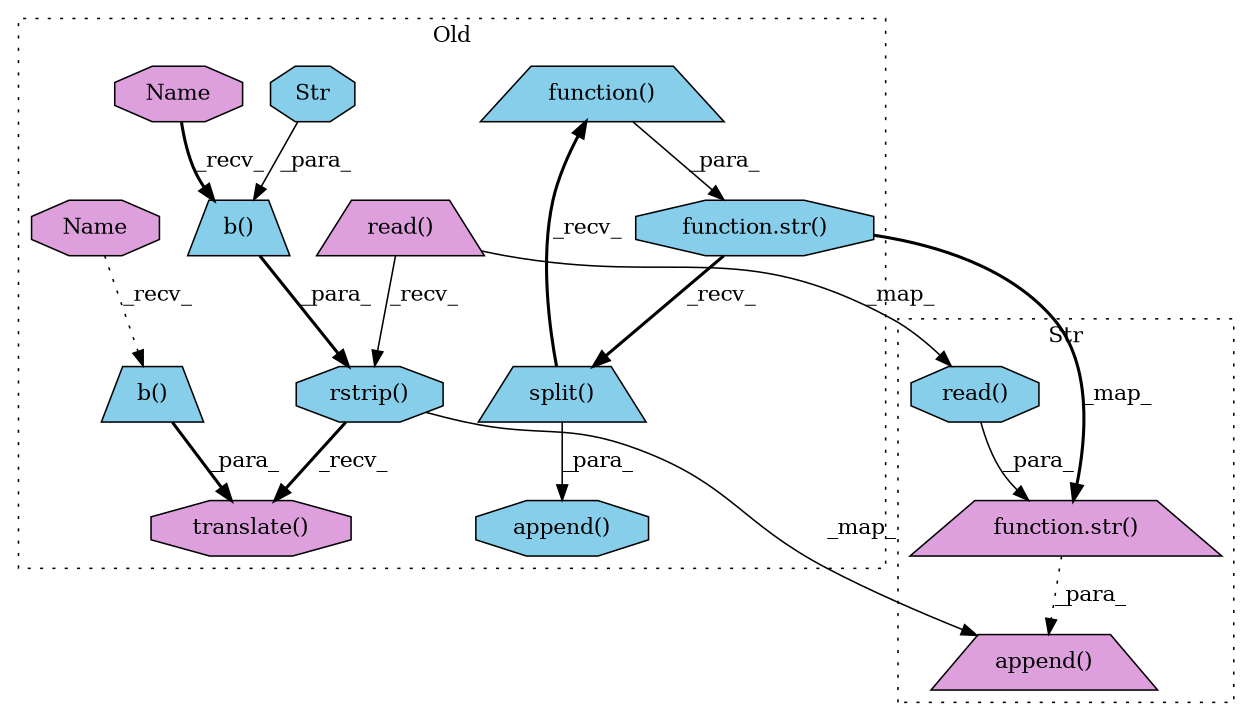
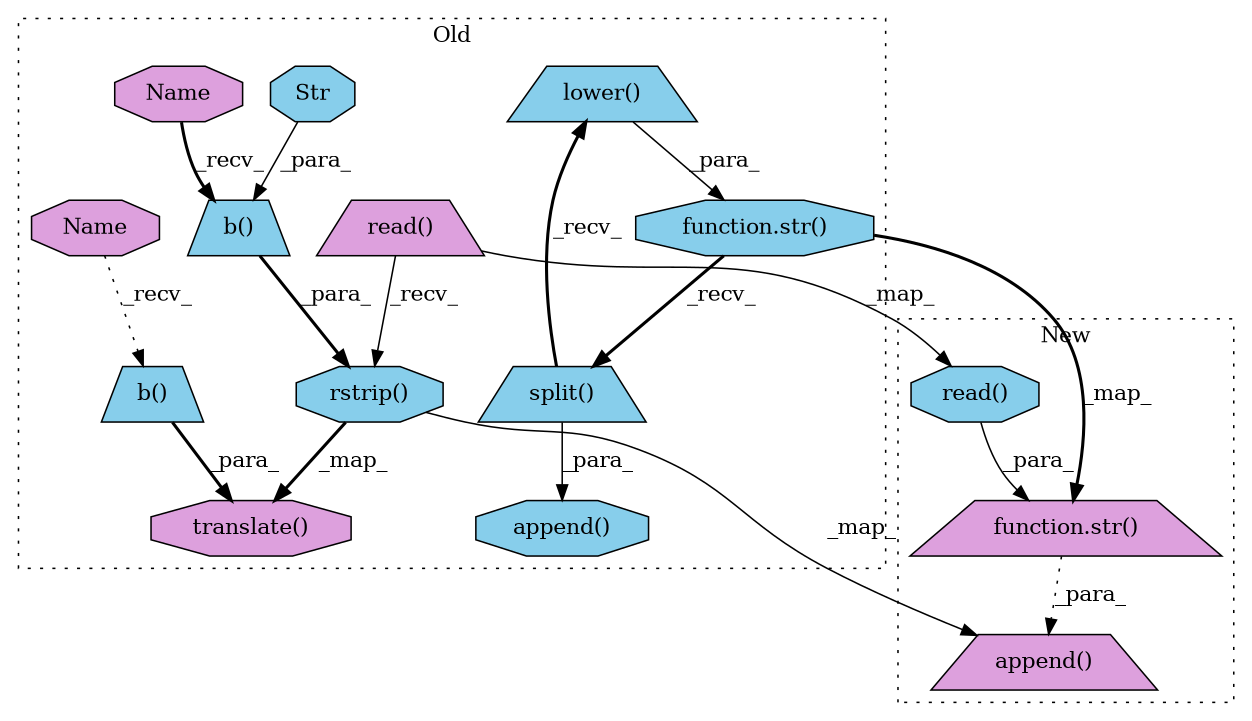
(602, 94) -> (602, 94)
(1066, 337) -> (1066, 337)
(353, 461) -> (353, 461)
